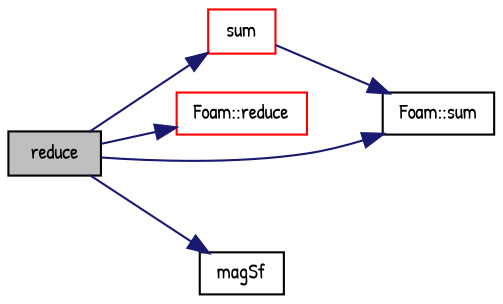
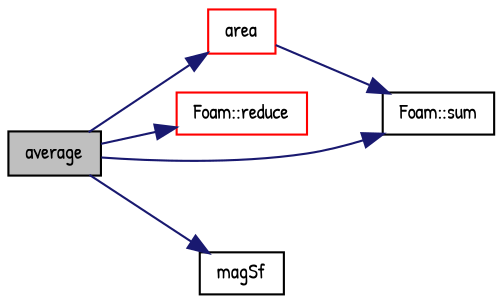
(242, 32) -> (242, 32)
(55, 154) -> (55, 154)
